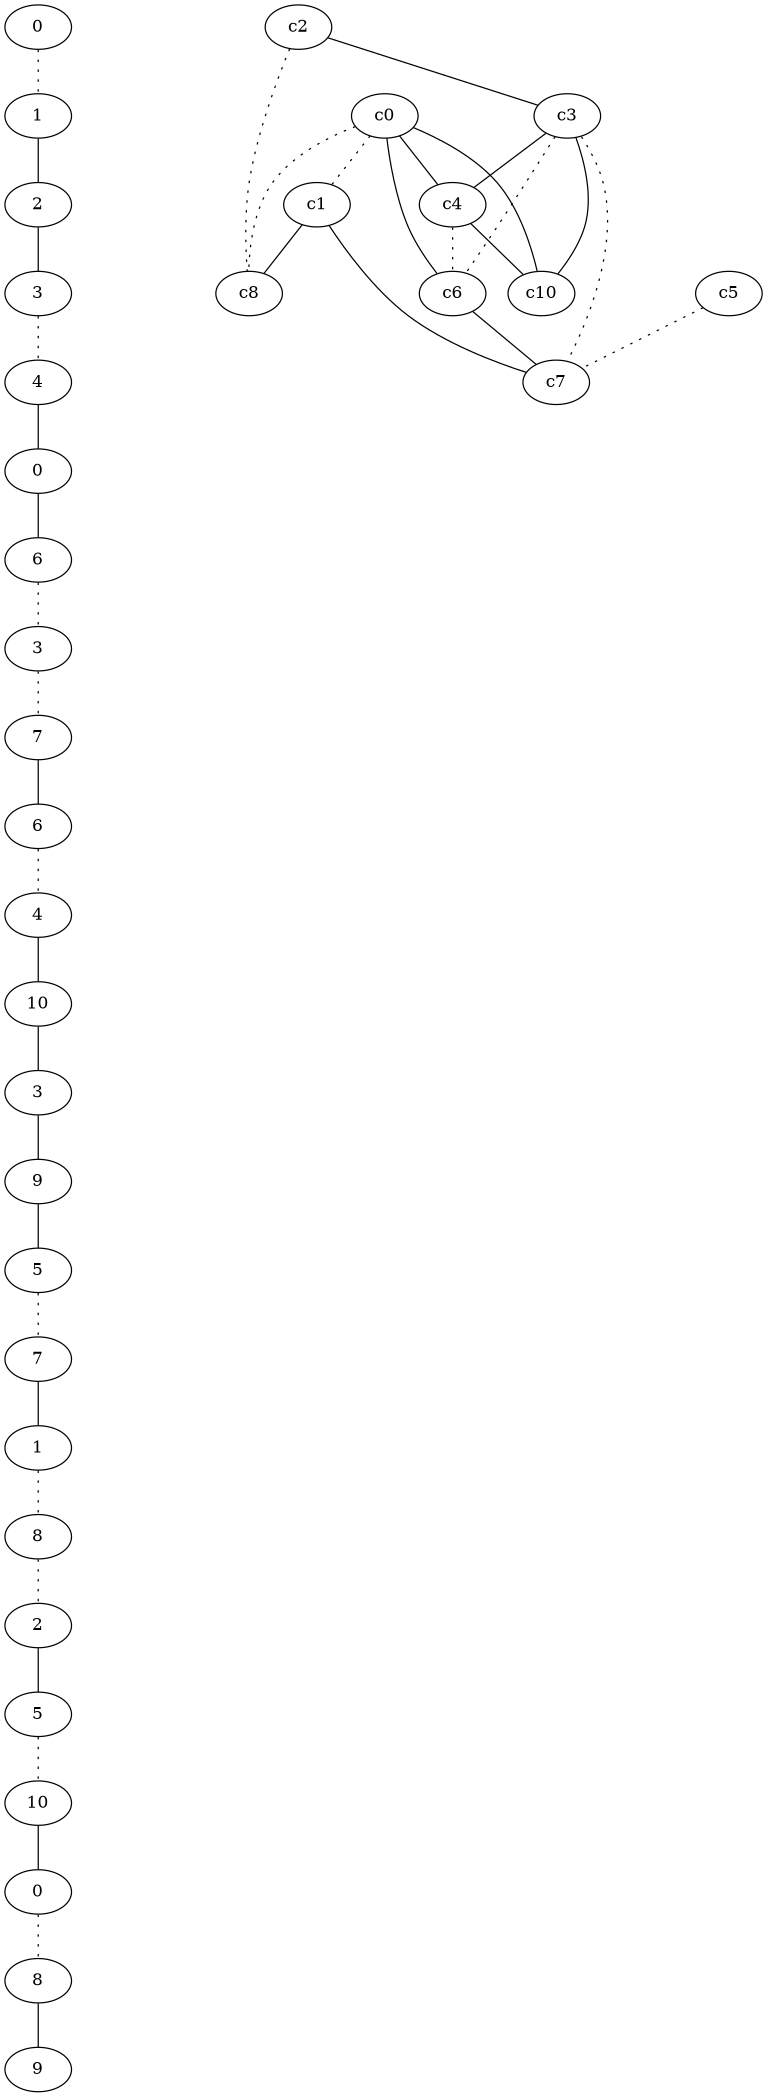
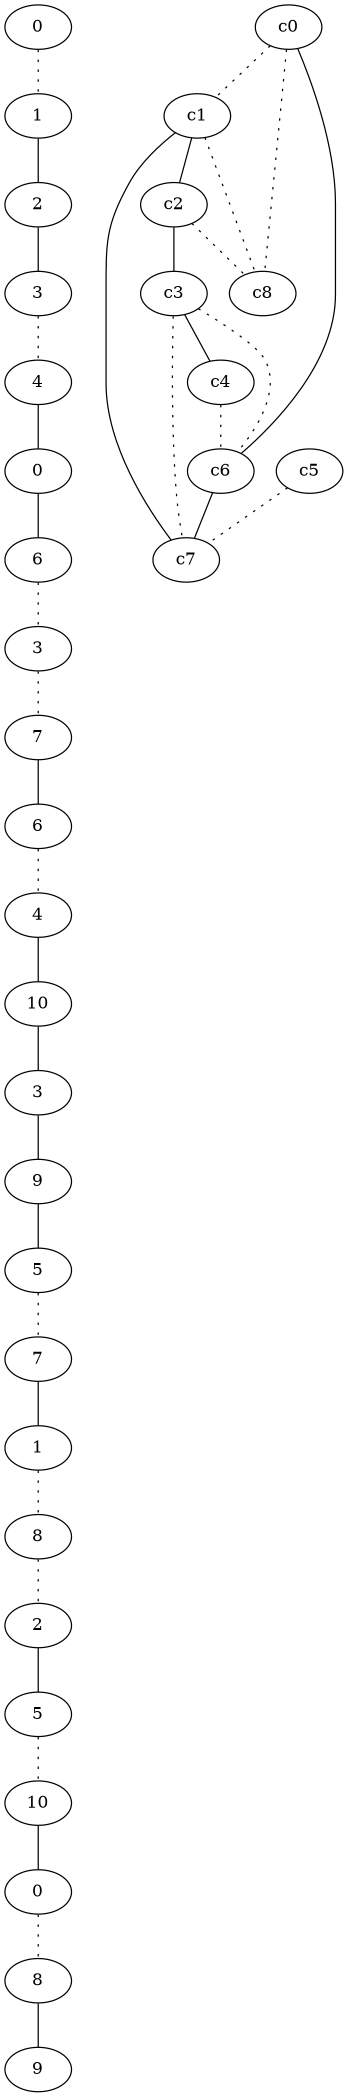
none -> (186, 160)
(419, 160) -> none
(283, 249) -> (230, 205)
(541, 294) -> none
